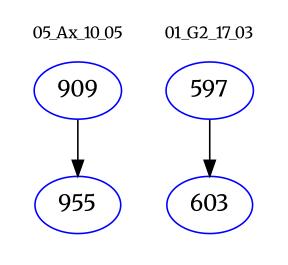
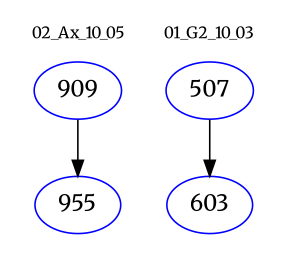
(79, 34) -> (79, 34)
(210, 34) -> (210, 34)
(210, 91) -> (210, 91)
